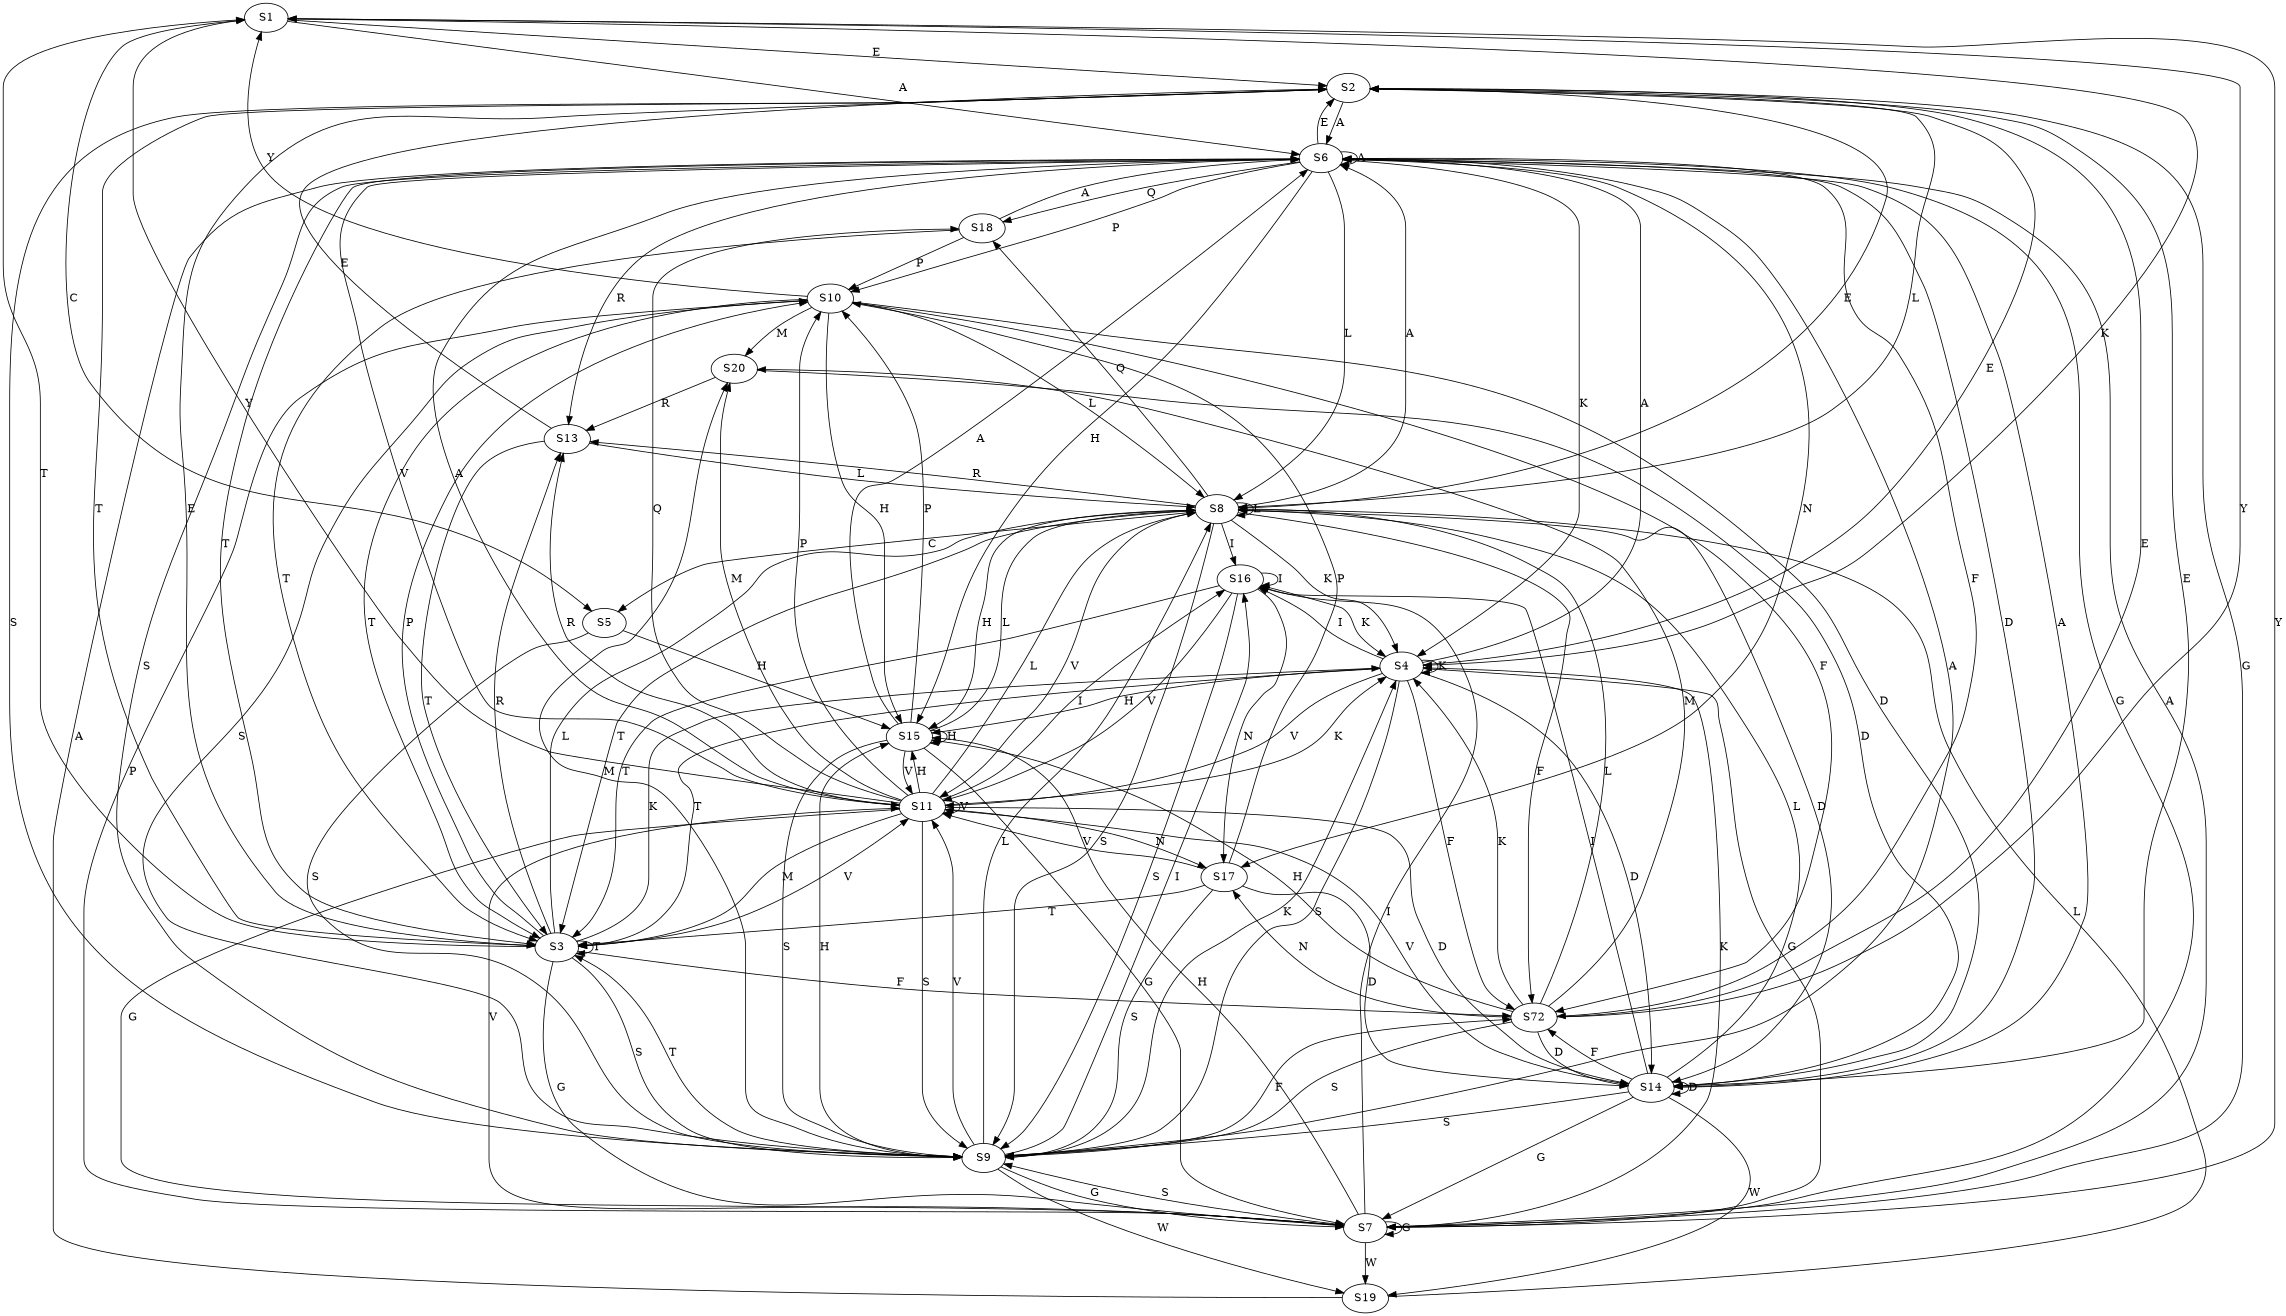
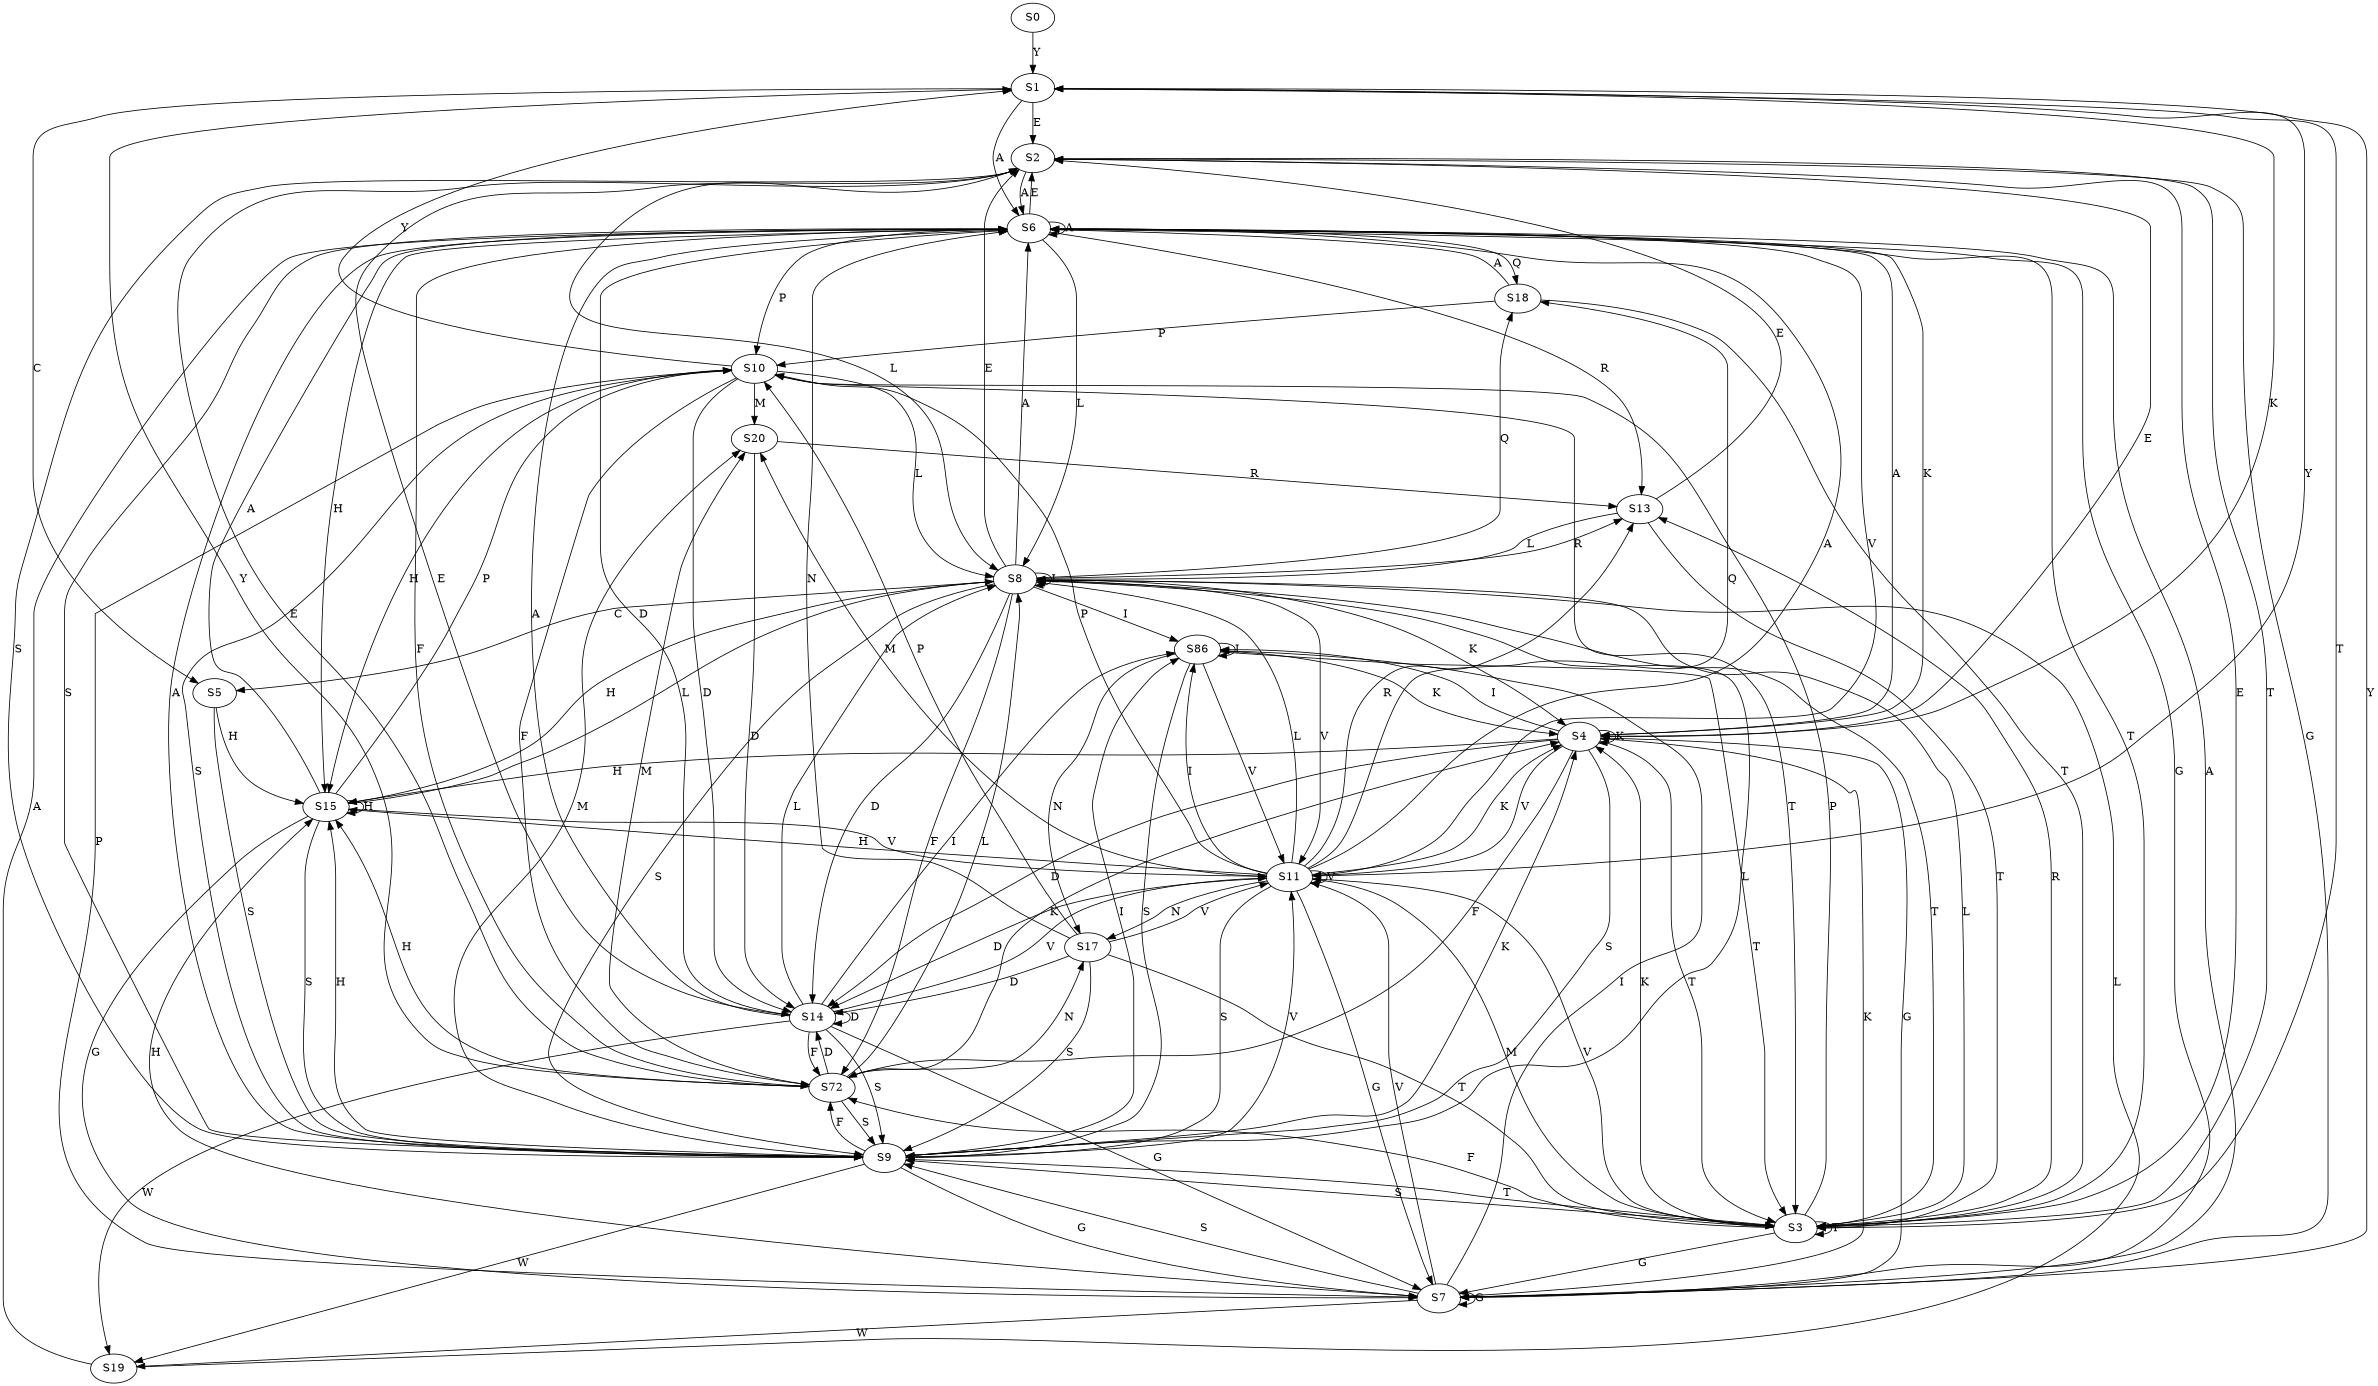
none -> (1033, 18)
(1798, 519) -> (807, 631)
(1240, 579) -> (1198, 650)
